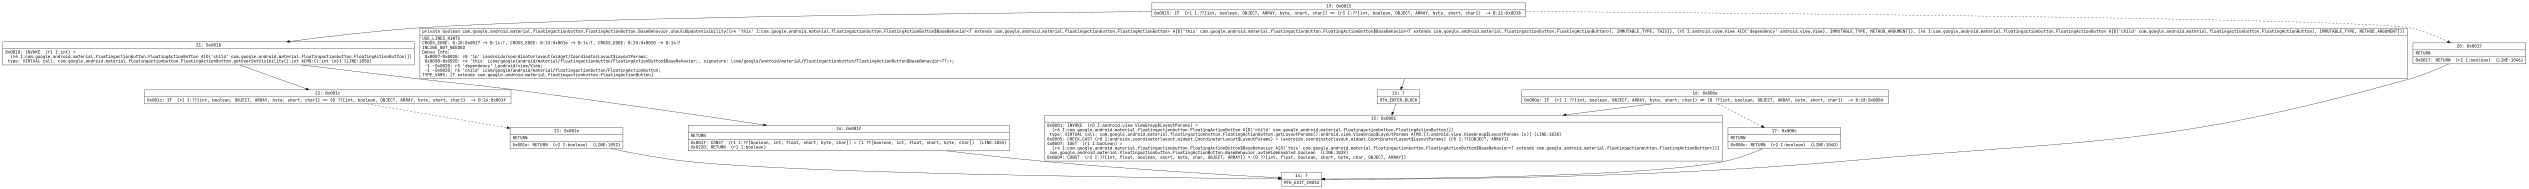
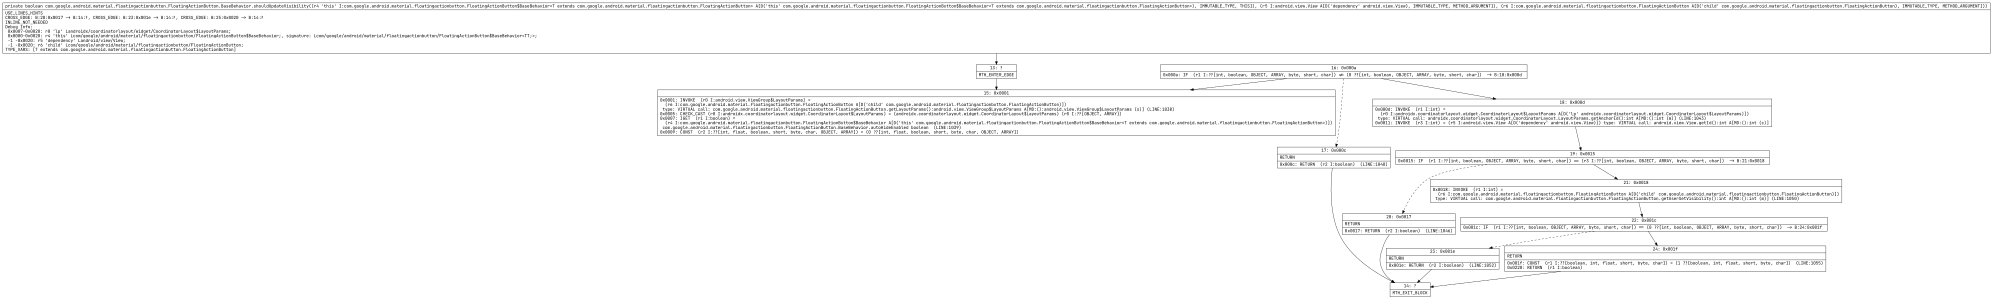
(533, 92) -> (1652, 237)
(1398, 100) -> (996, 75)
none -> (1572, 113)
(1086, 144) -> (699, 118)
(1302, 183) -> (1410, 293)
